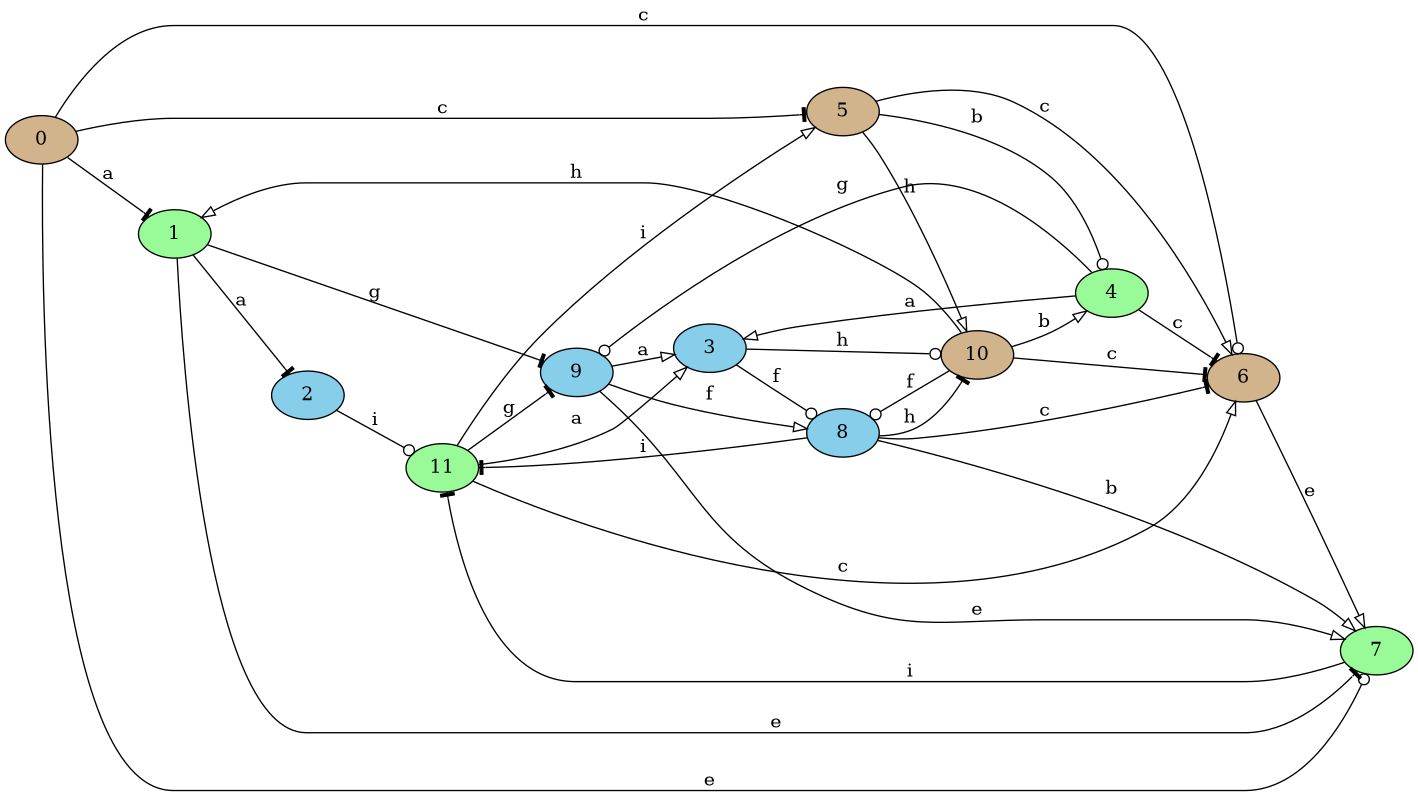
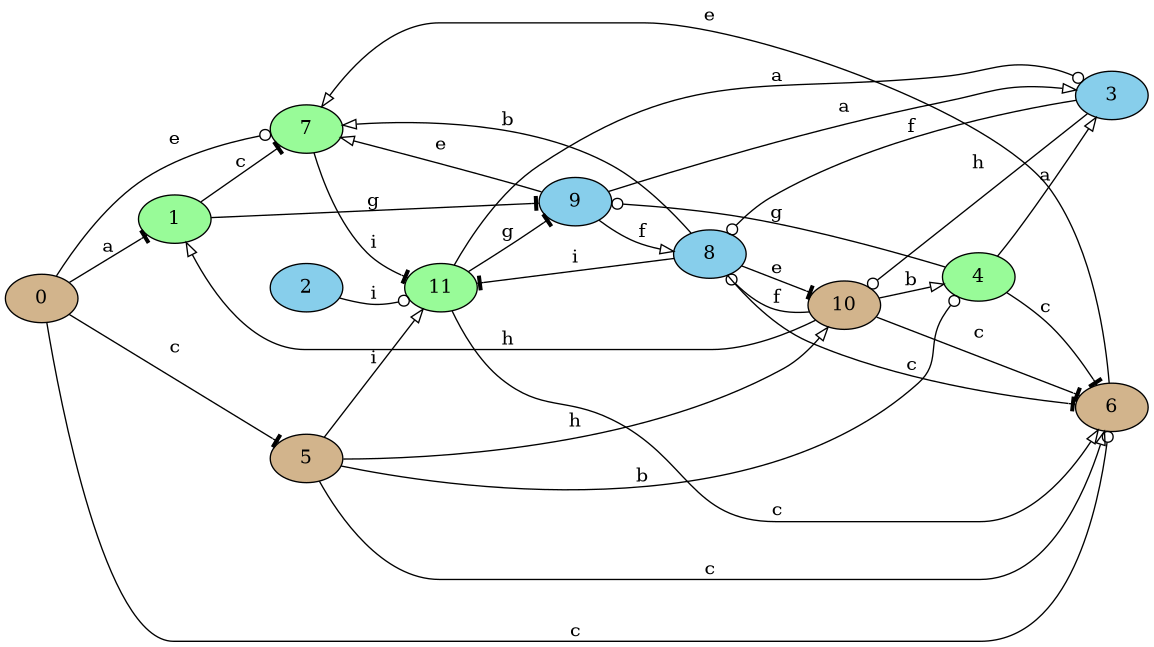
(613, 271) -> (369, 379)
(239, 312) -> none
(910, 417) -> (777, 268)
(587, 440) -> (733, 89)
(776, 723) -> (241, 162)
